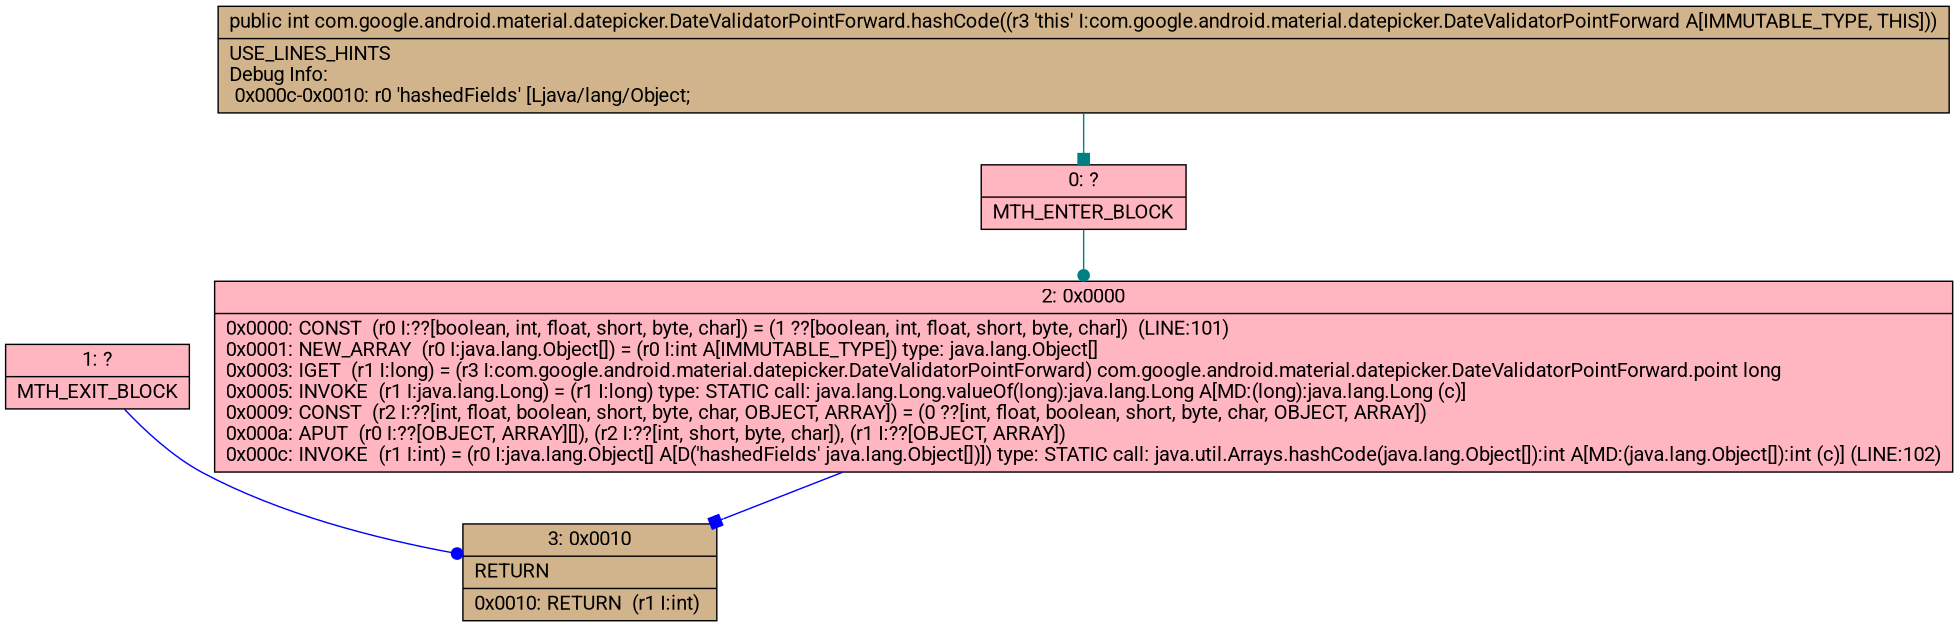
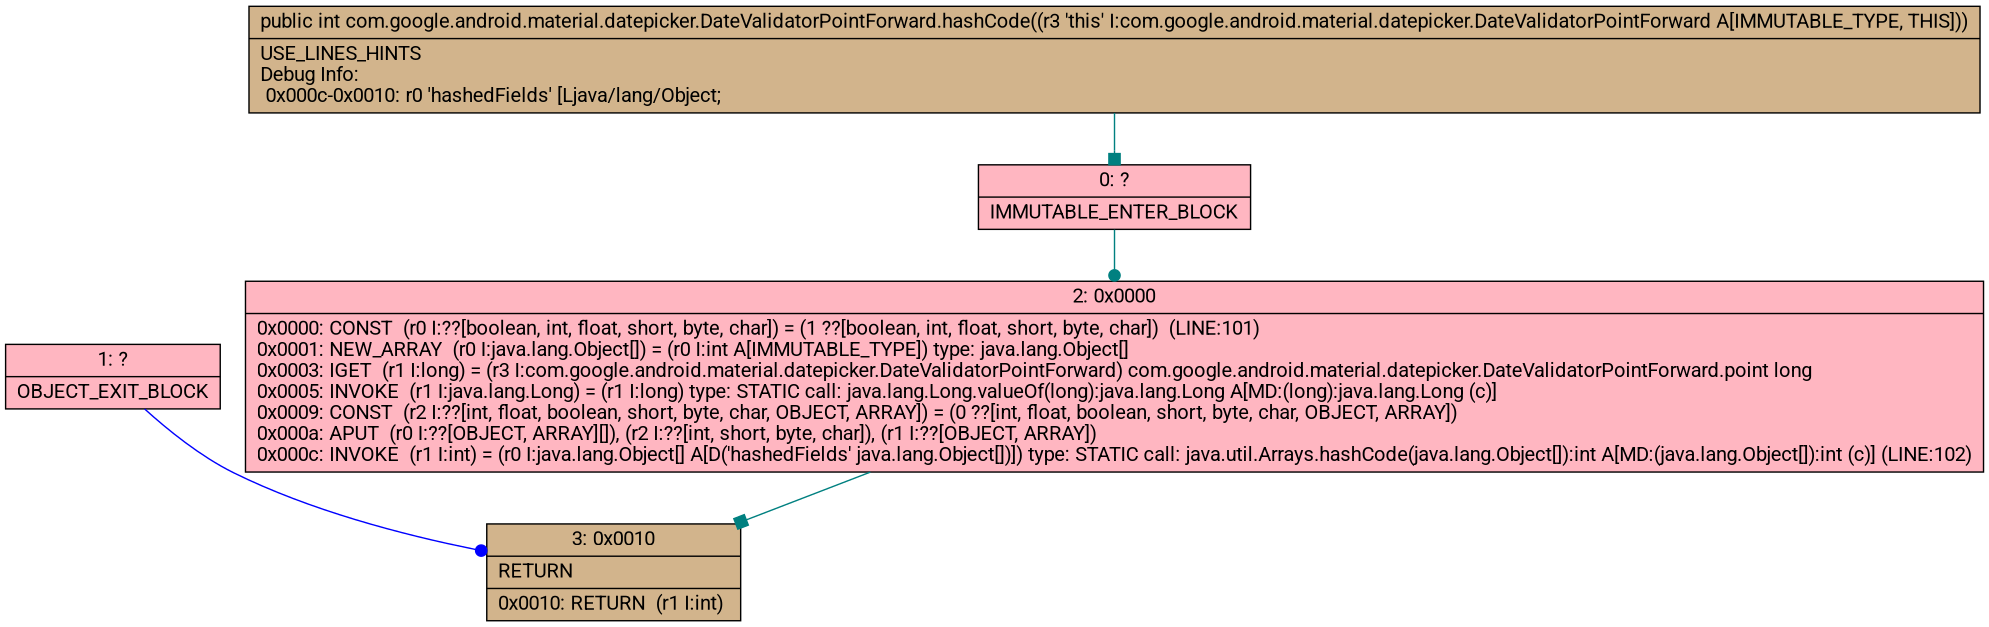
(1084, 213) -> (1115, 213)
(97, 392) -> (113, 392)
(783, 495) -> (810, 495)
